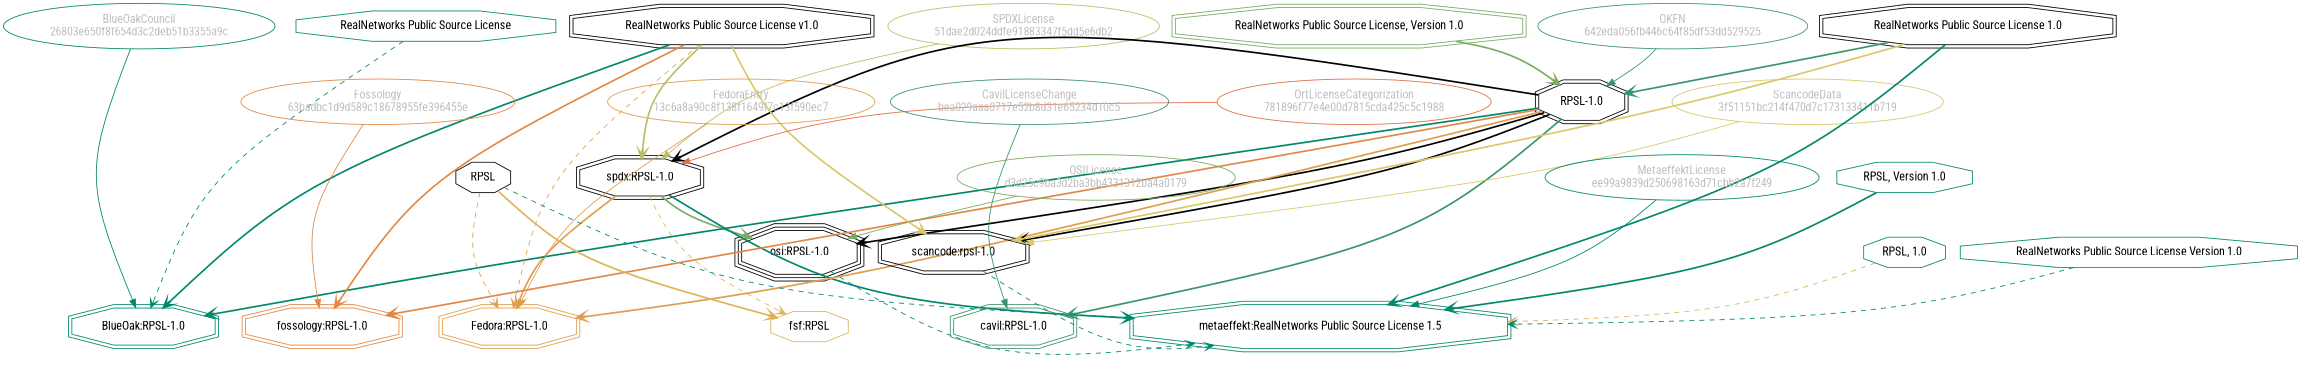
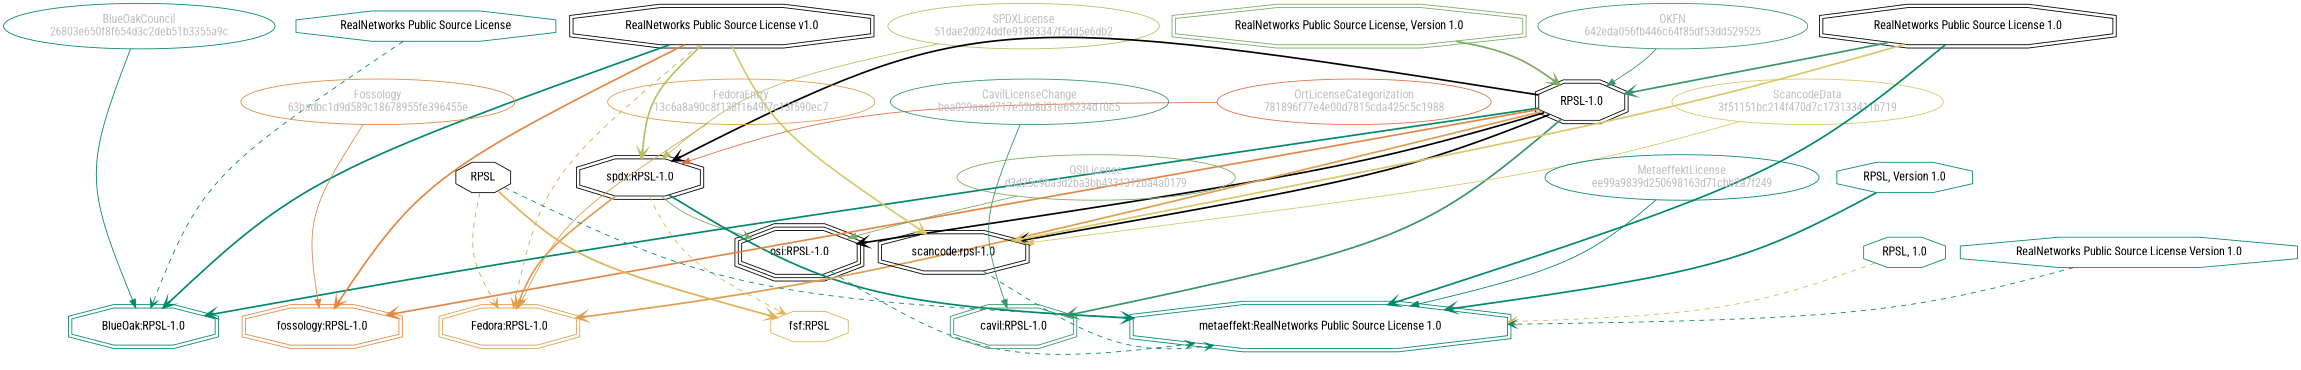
(700, 220) -> (700, 220)
(1320, 327) -> (1320, 327)
